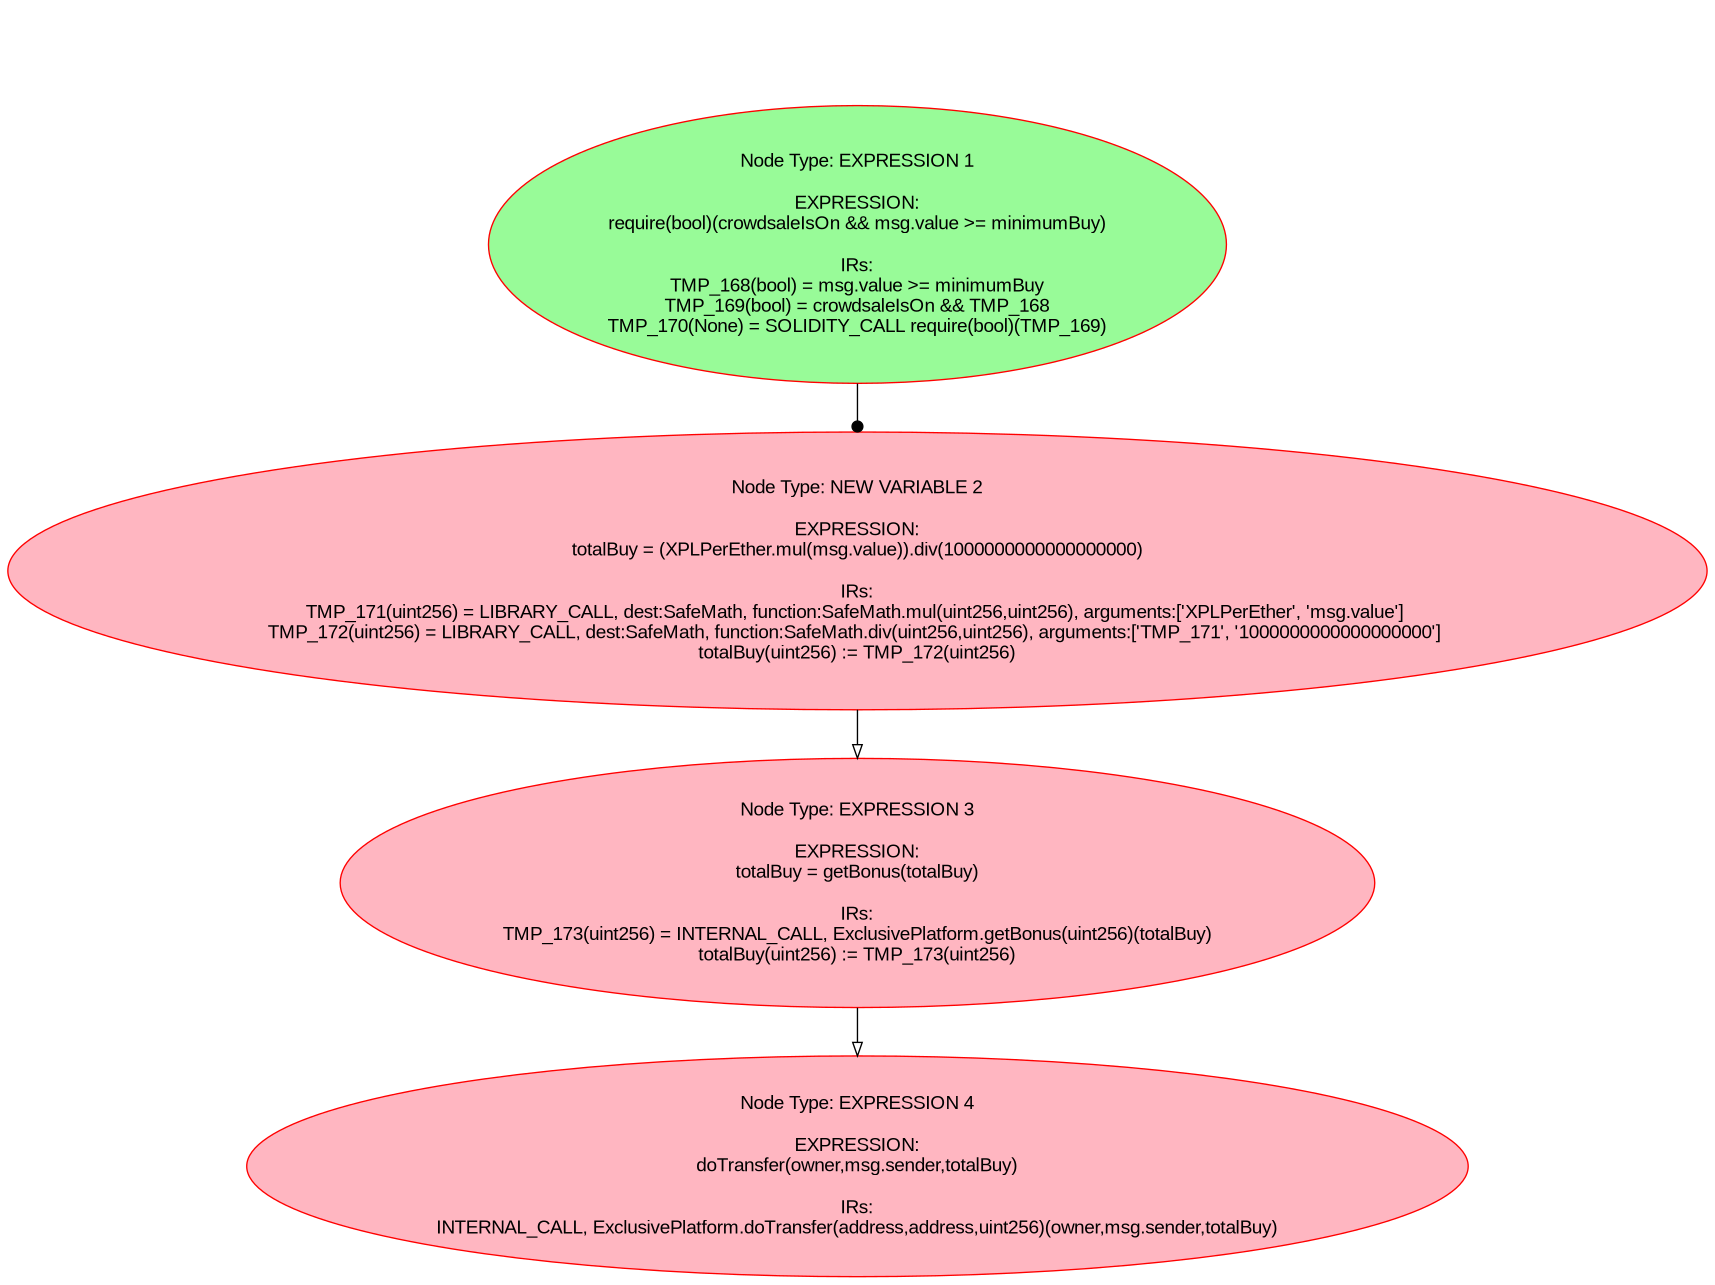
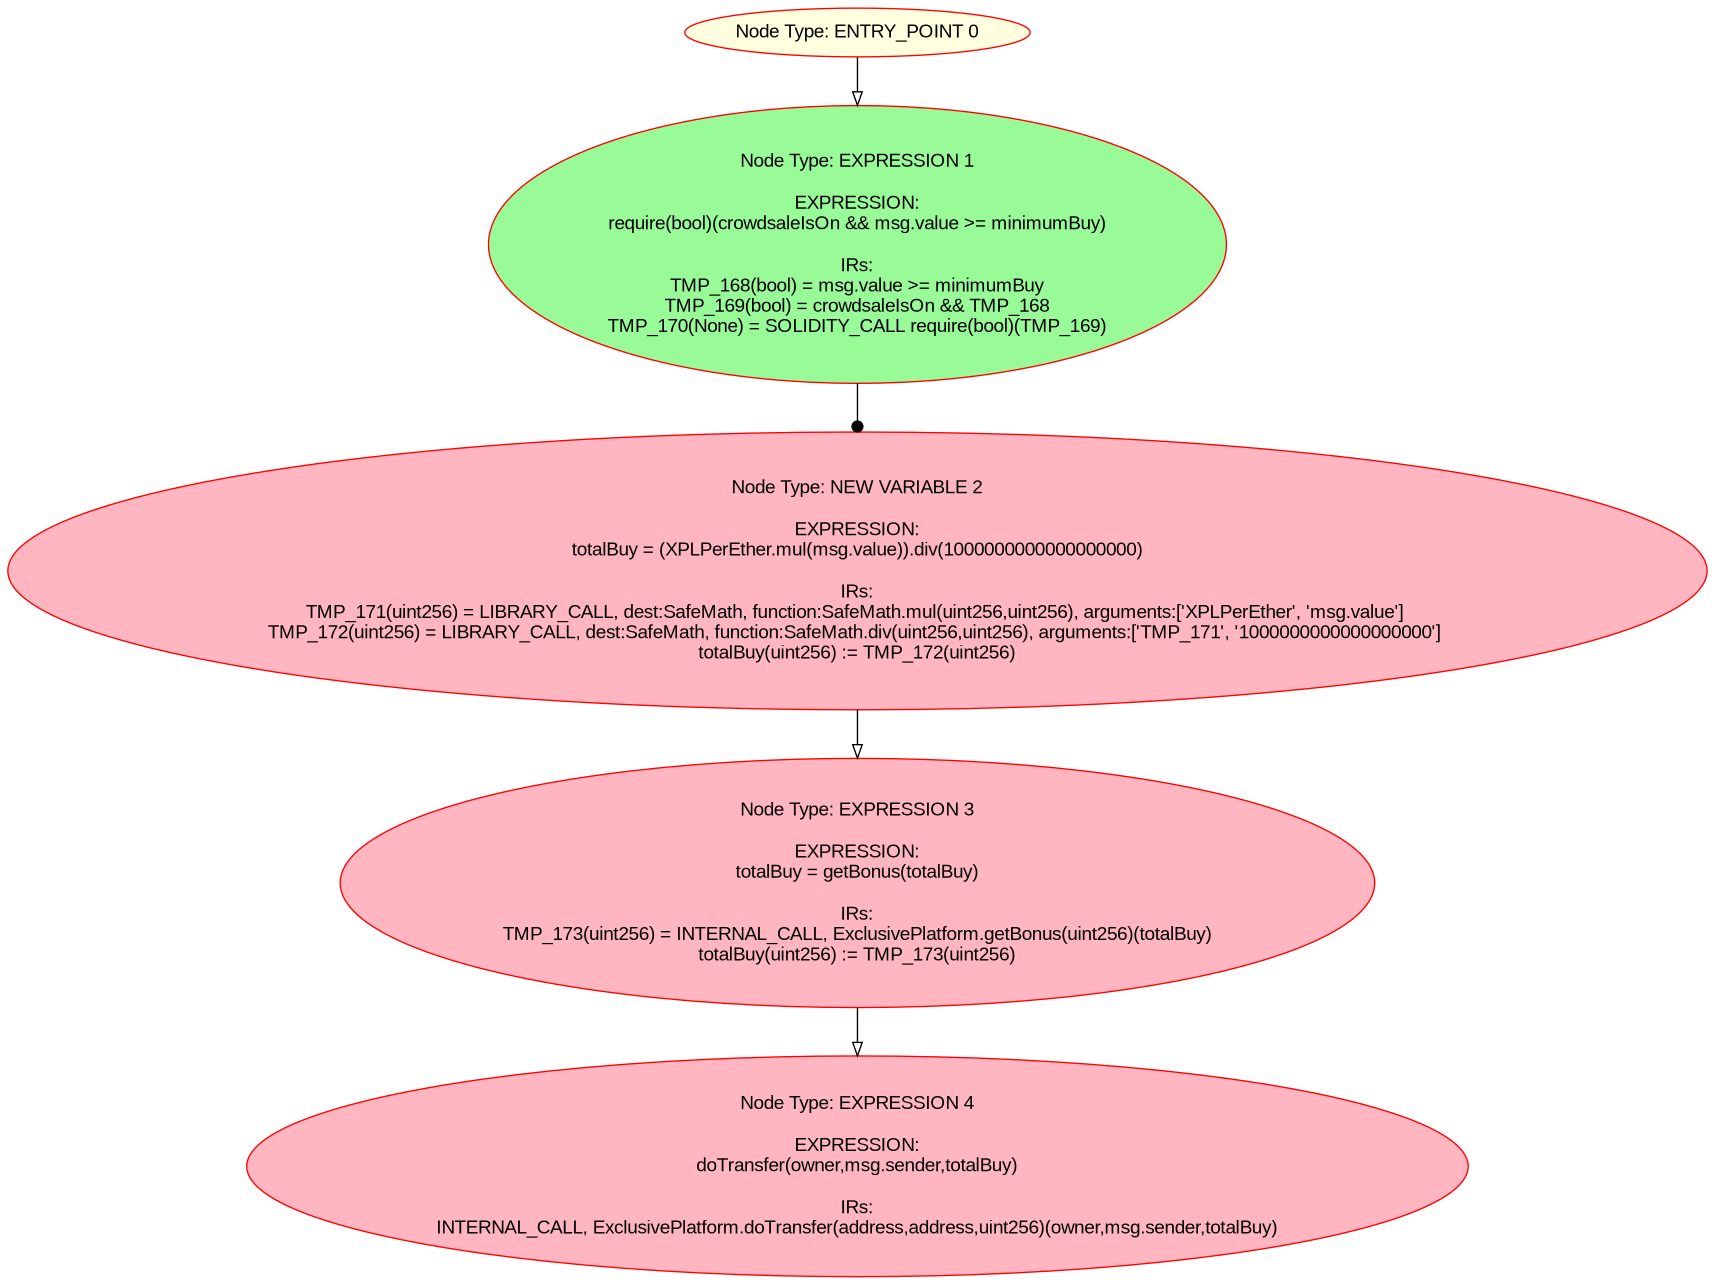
none -> (857, 32)
